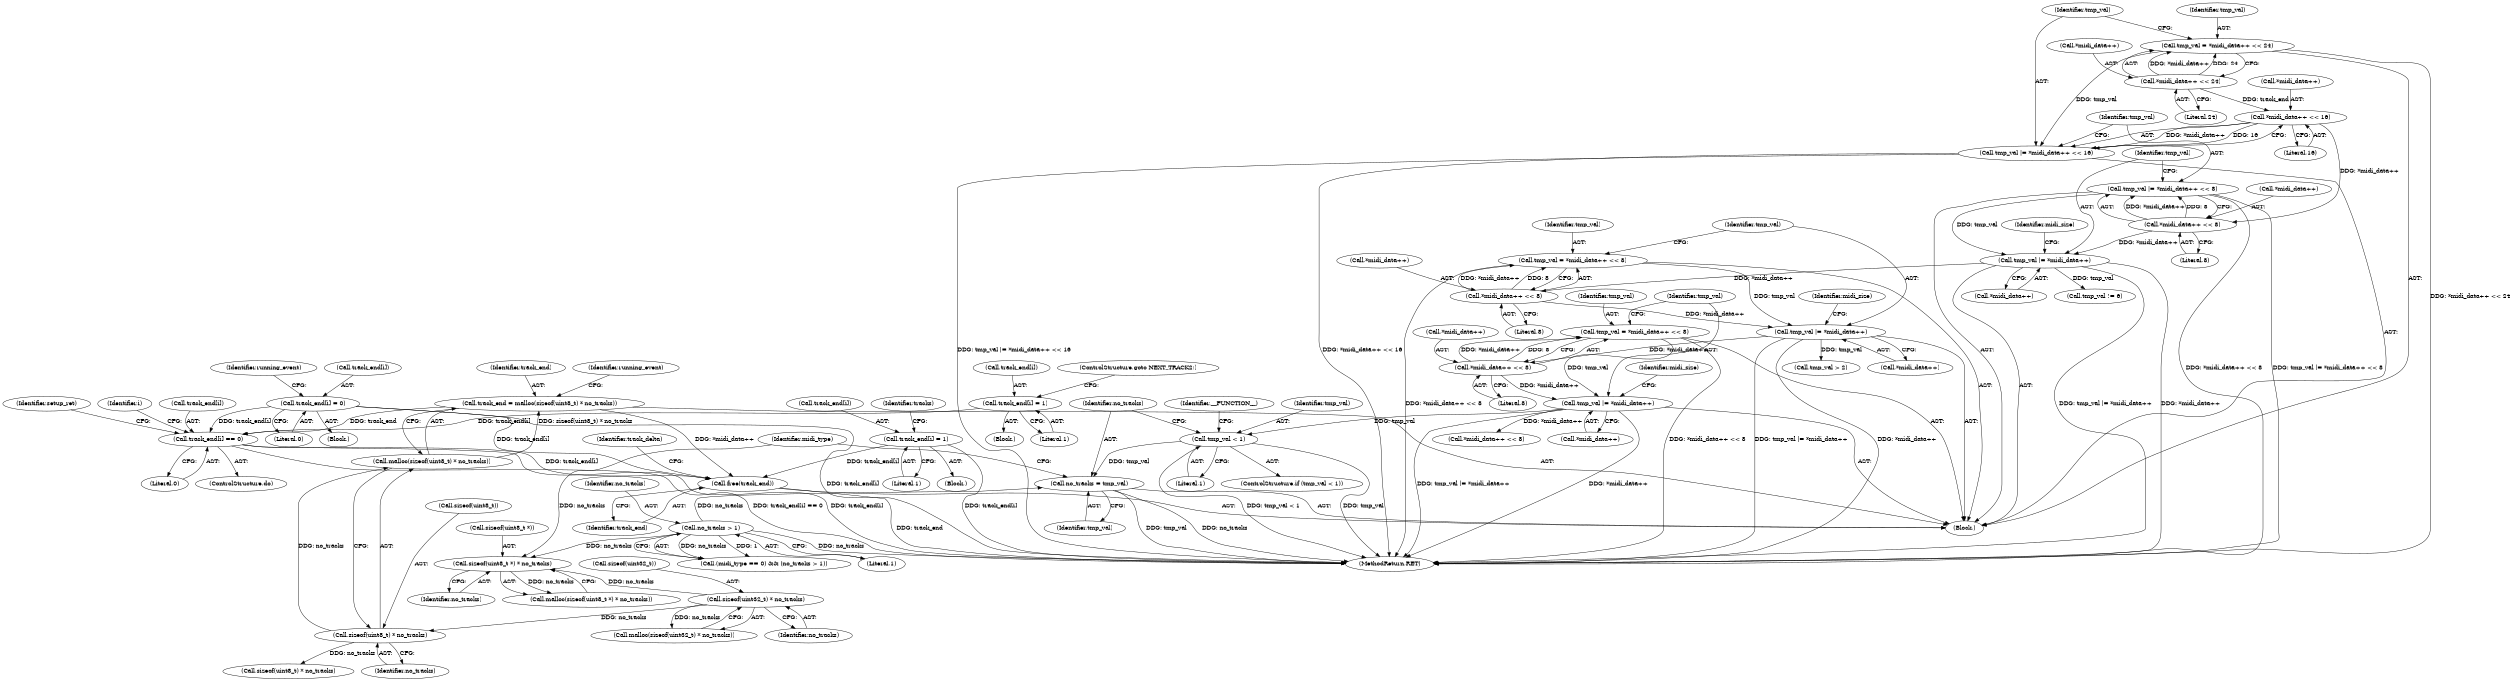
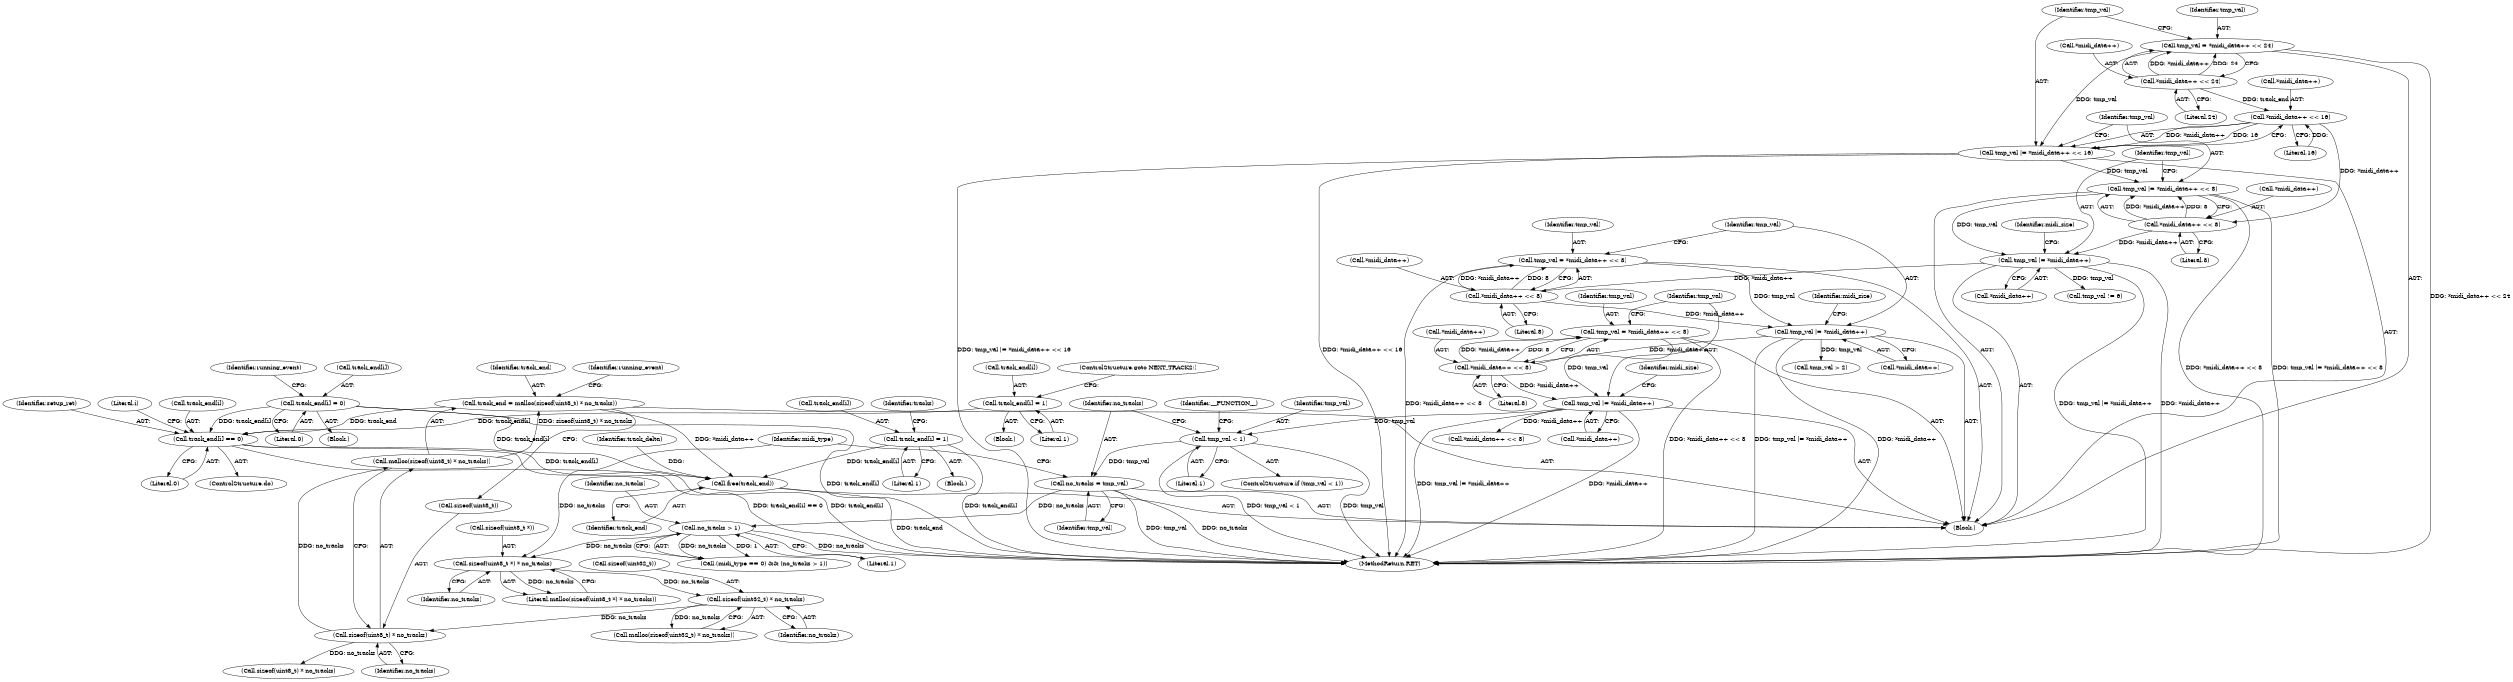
(2321, 135) -> (2321, 135)
none -> (2096, 170)
(125, 404) -> (125, 404)
(413, 415) -> (563, 432)
(144, 422) -> (144, 422)
(677, 462) -> (677, 462)
(855, 493) -> (912, 519)
(630, 587) -> (626, 574)
(591, 600) -> (591, 600)
